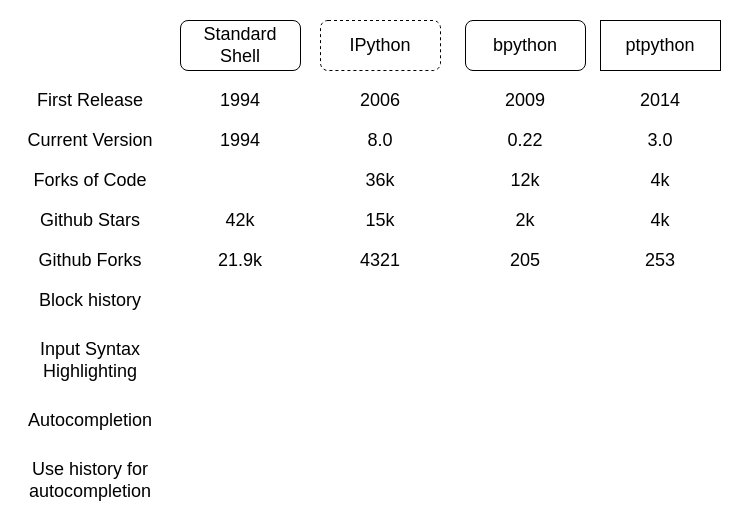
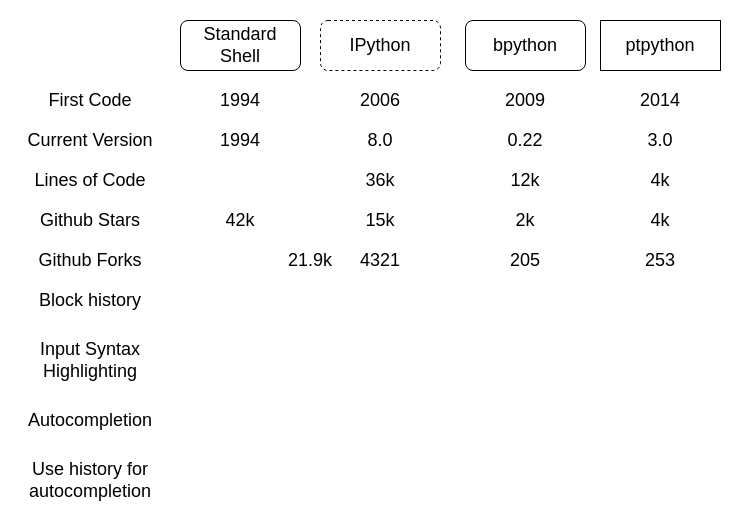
(91, 101) -> (91, 101)
(91, 181) -> (91, 181)
(241, 261) -> (311, 261)
